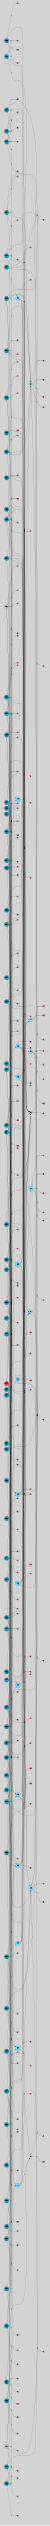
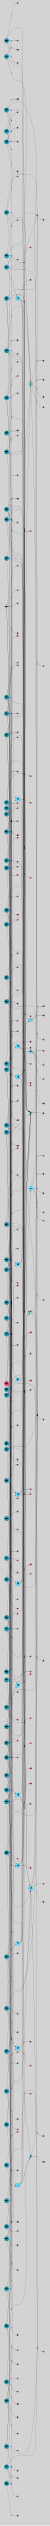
(7, 478) -> none
(7, 2446) -> (7, 2446)
